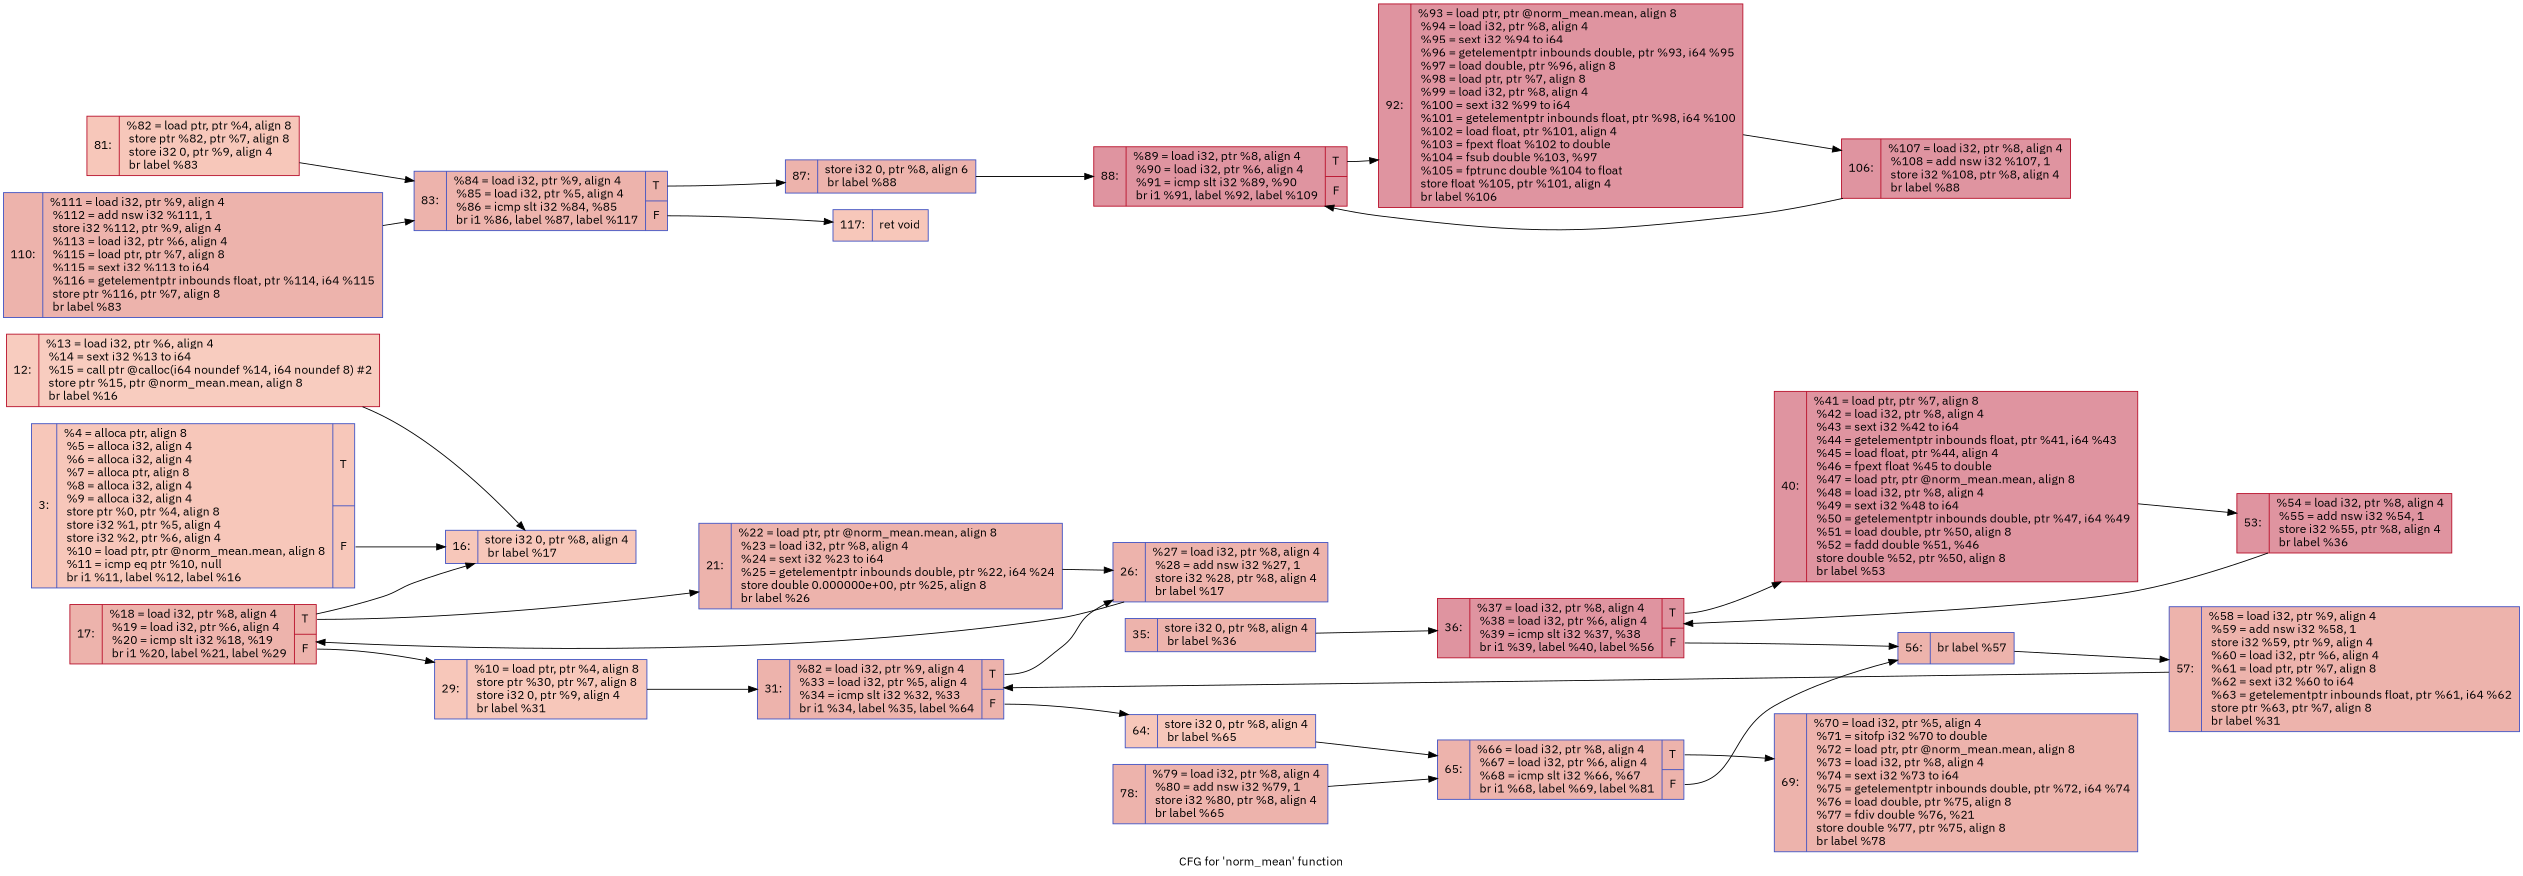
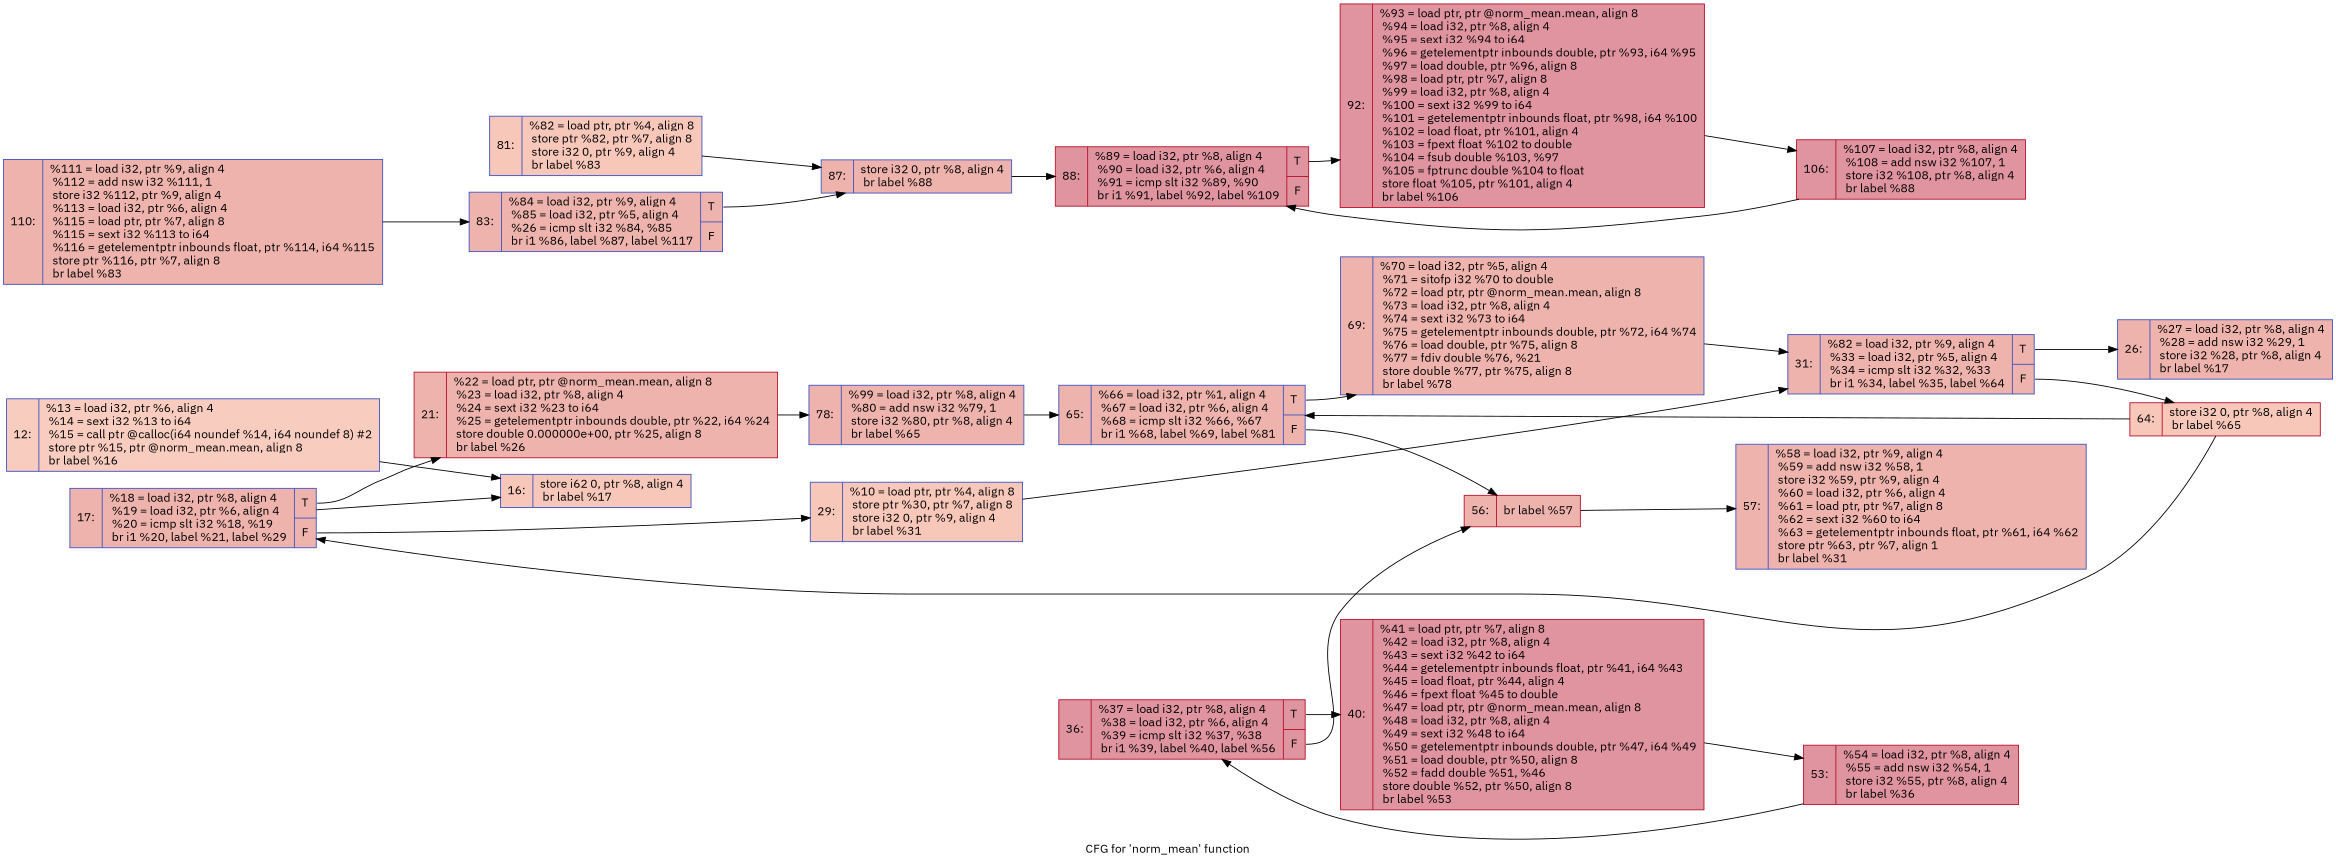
(193, 146) -> (596, 146)
(897, 169) -> (933, 169)
(352, 171) -> (757, 161)
(536, 207) -> (591, 228)
(881, 225) -> none
(193, 370) -> (193, 435)
(193, 506) -> none
(557, 540) -> (612, 484)
(1227, 565) -> (2231, 342)
(881, 566) -> (596, 415)
(1083, 570) -> (789, 415)
(193, 634) -> (193, 518)
(1220, 635) -> none
(726, 646) -> (1307, 594)
(1956, 648) -> (1522, 511)
(1591, 680) -> (1742, 348)
(2290, 708) -> (1857, 546)
(1220, 731) -> (2225, 419)
(1561, 750) -> (1182, 395)
(1237, 774) -> (933, 395)
